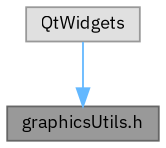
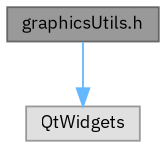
(83, 65) -> (83, 65)
